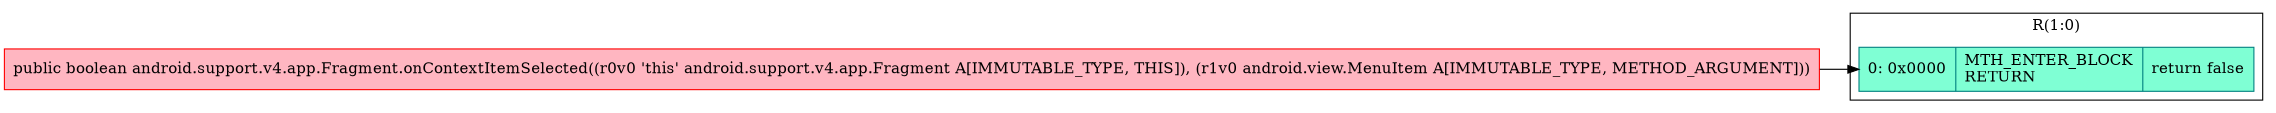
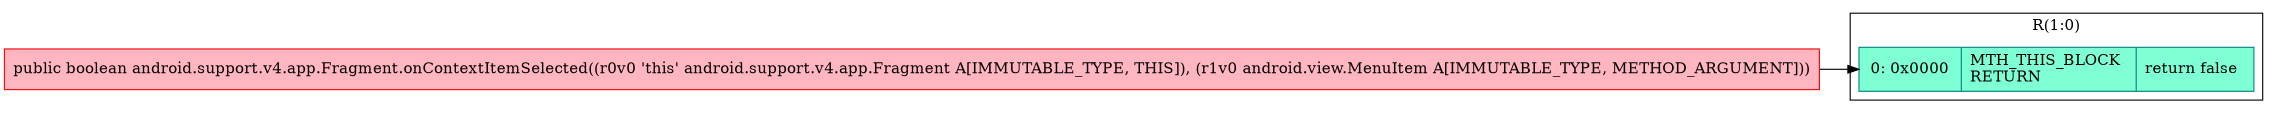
(2049, 61) -> (2045, 61)
